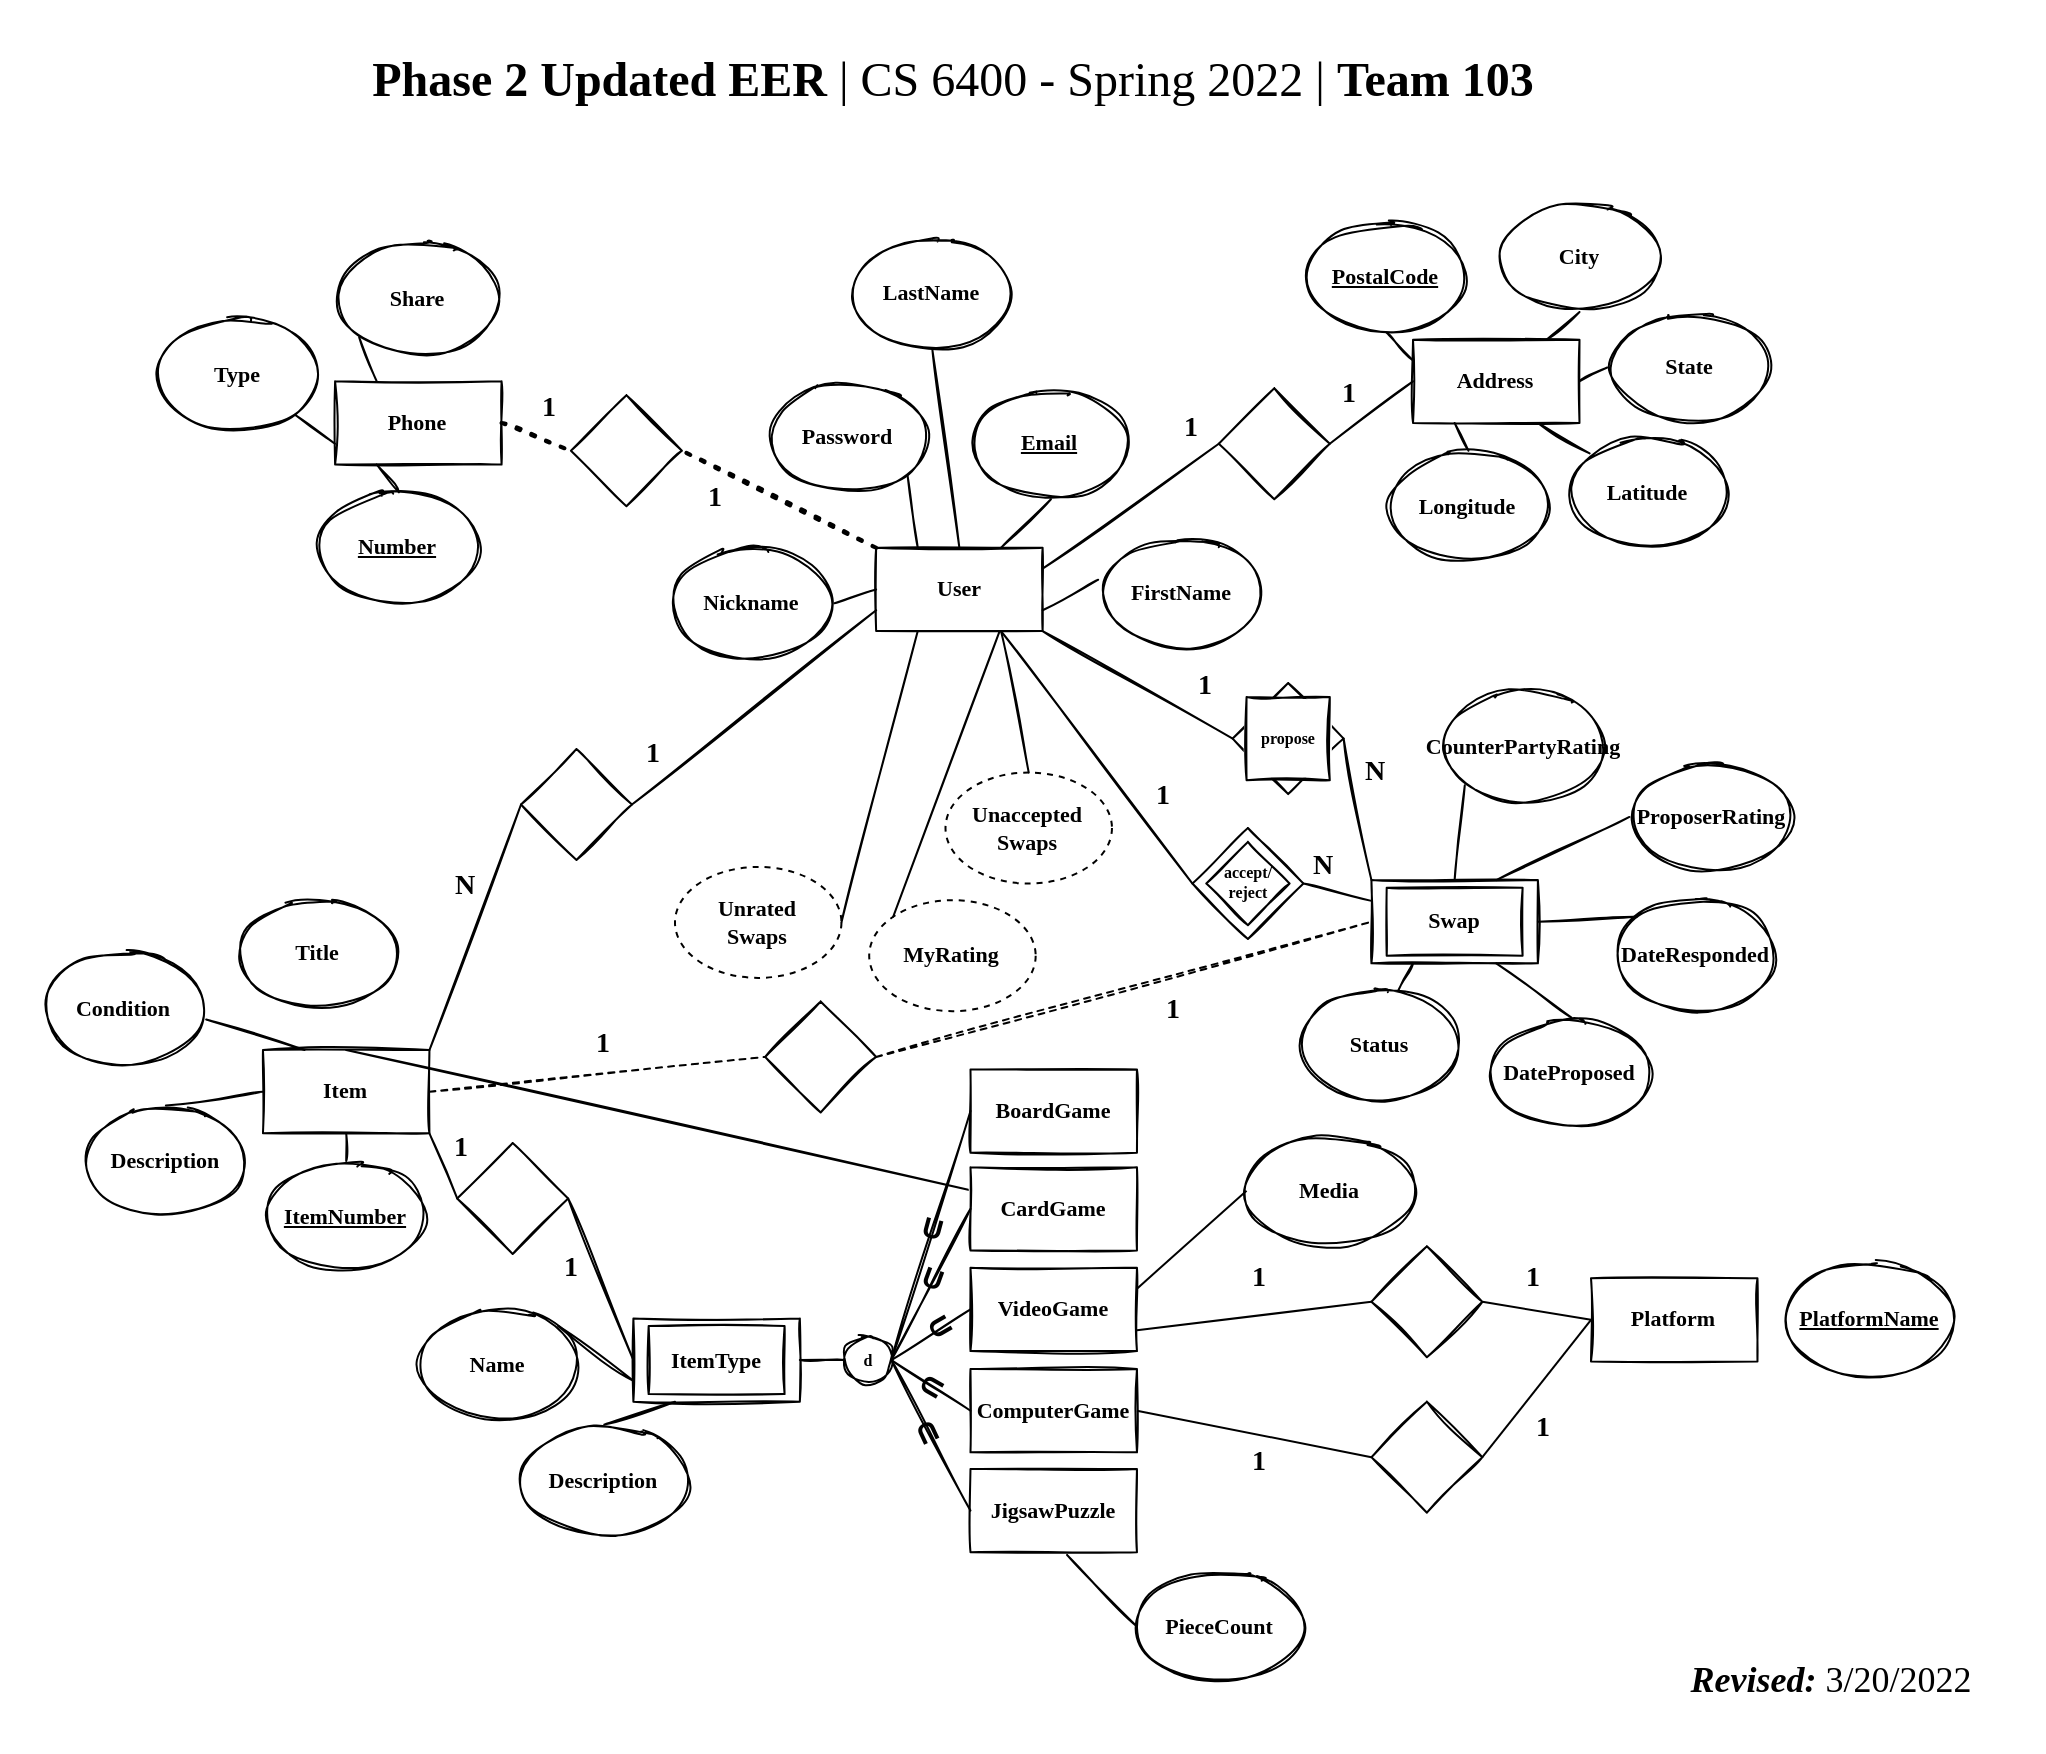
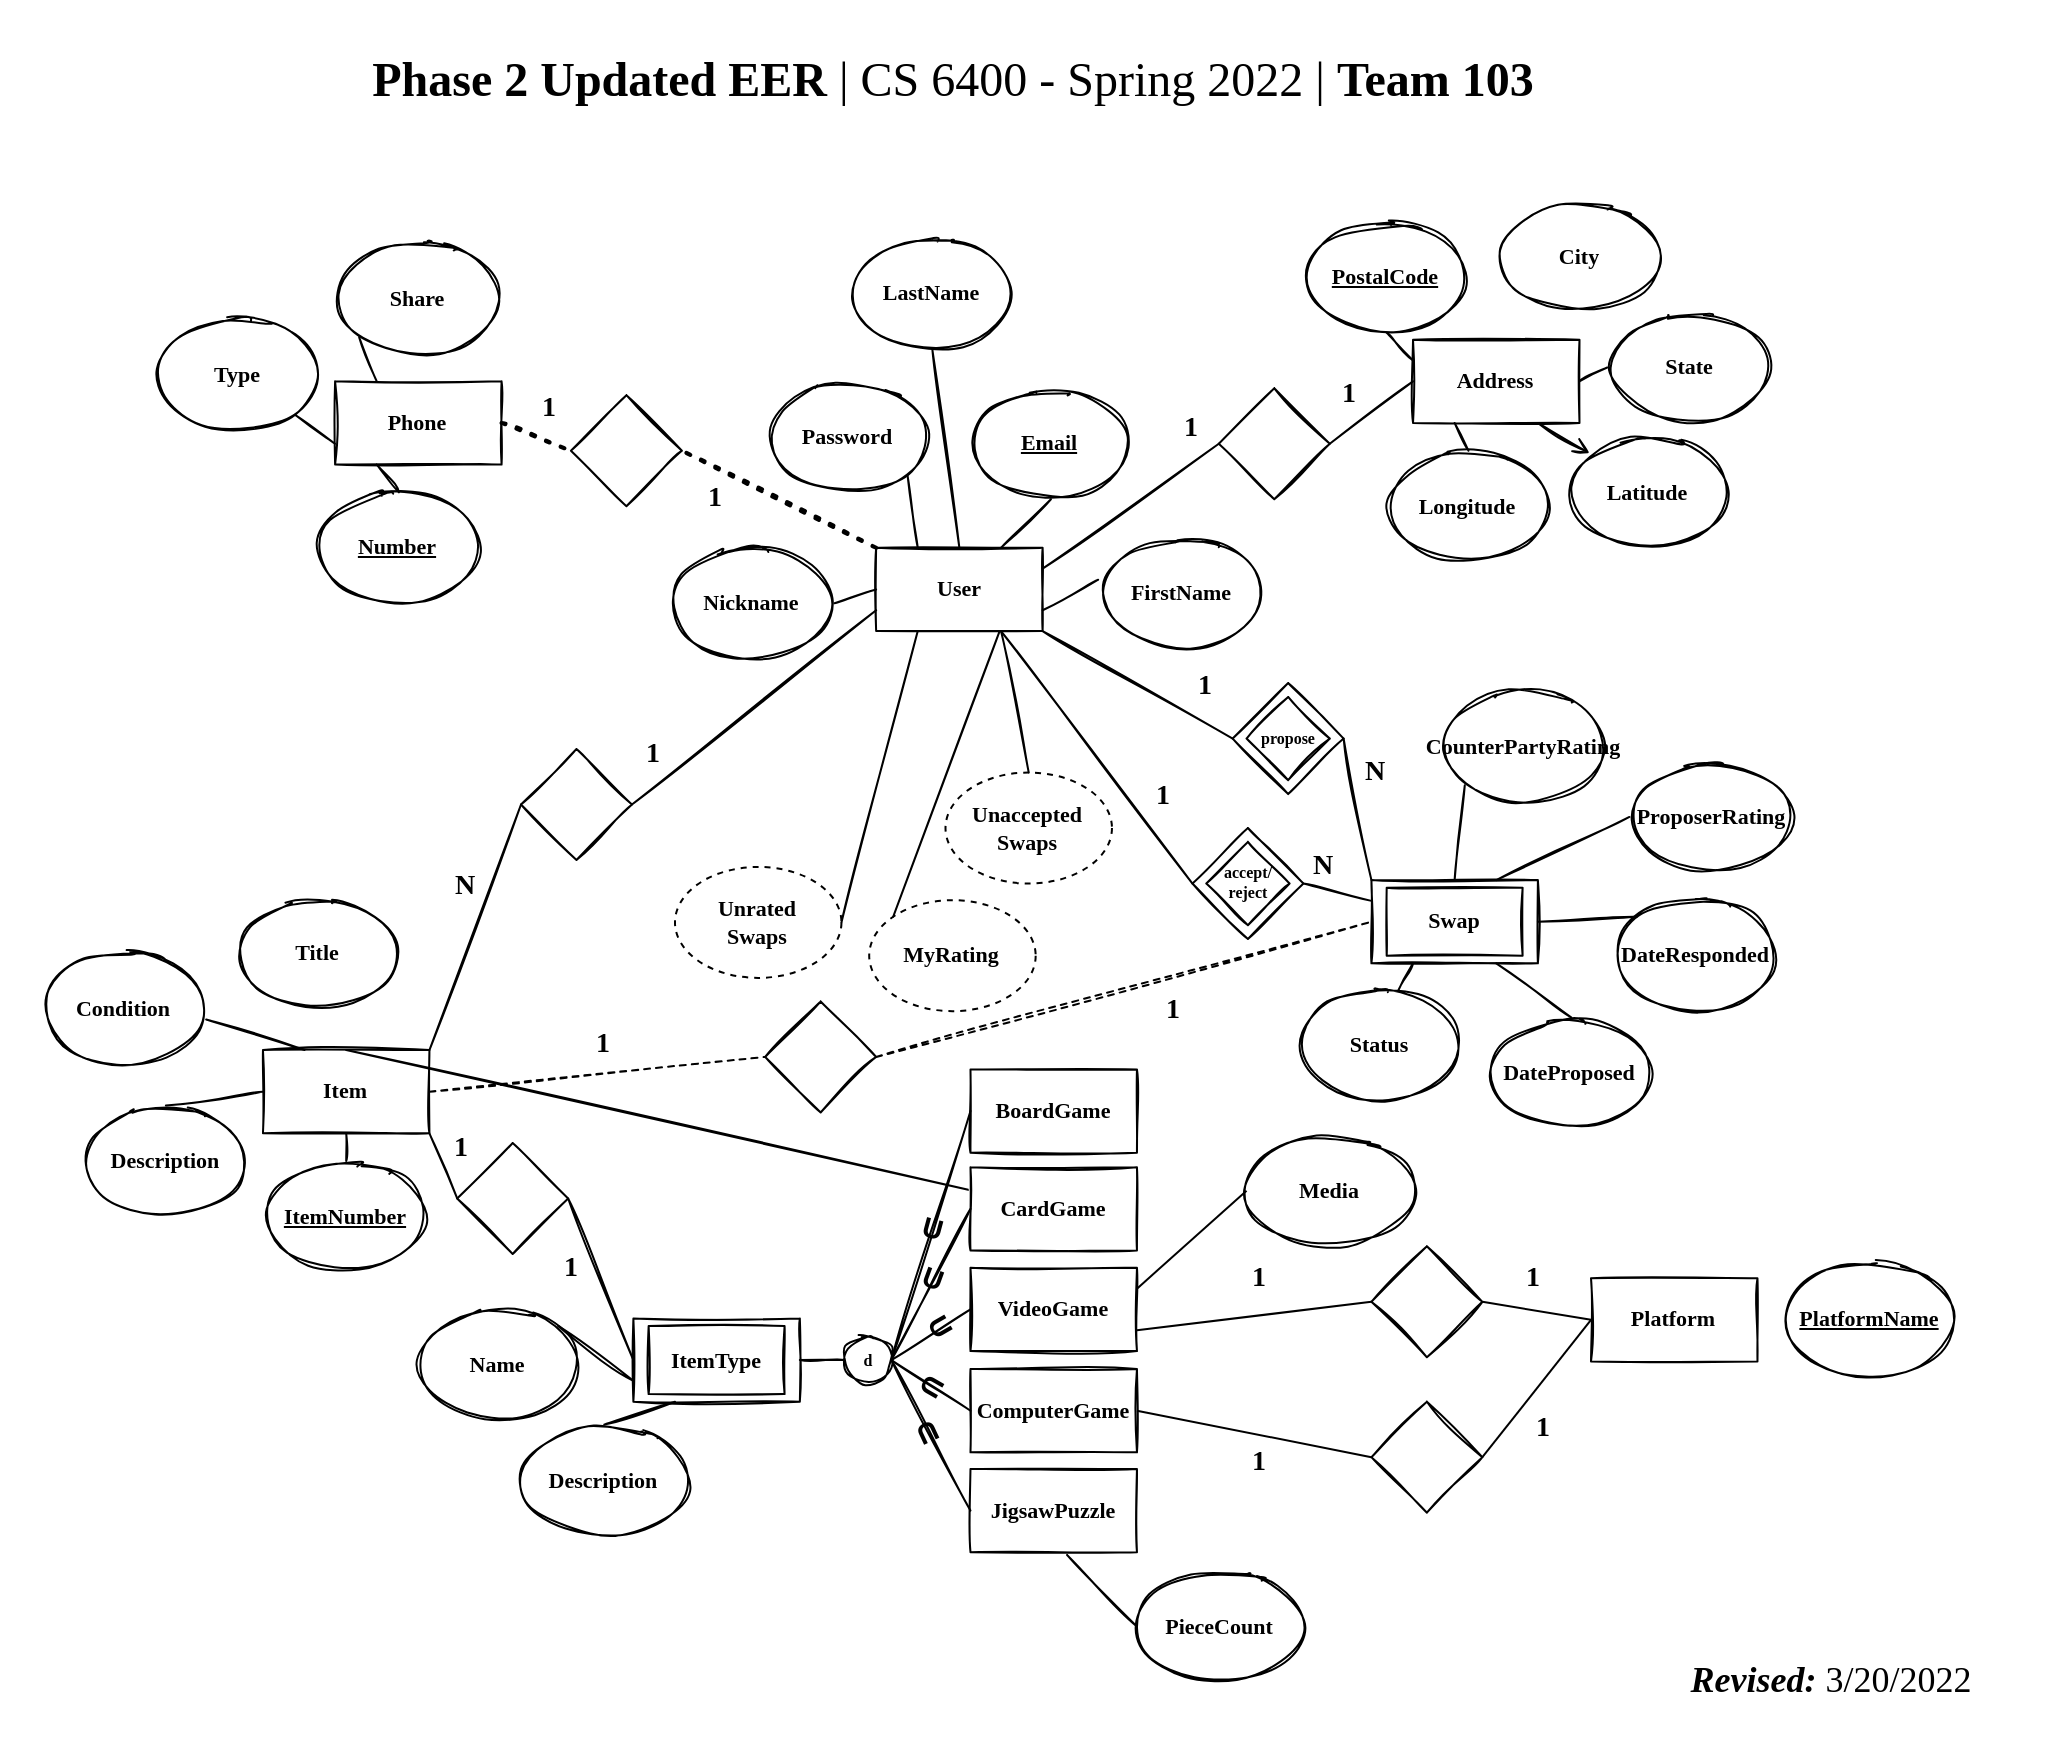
(1566, 324) -> none
(1584, 450) -> (1582, 449)
(1288, 739) -> (1288, 739)
